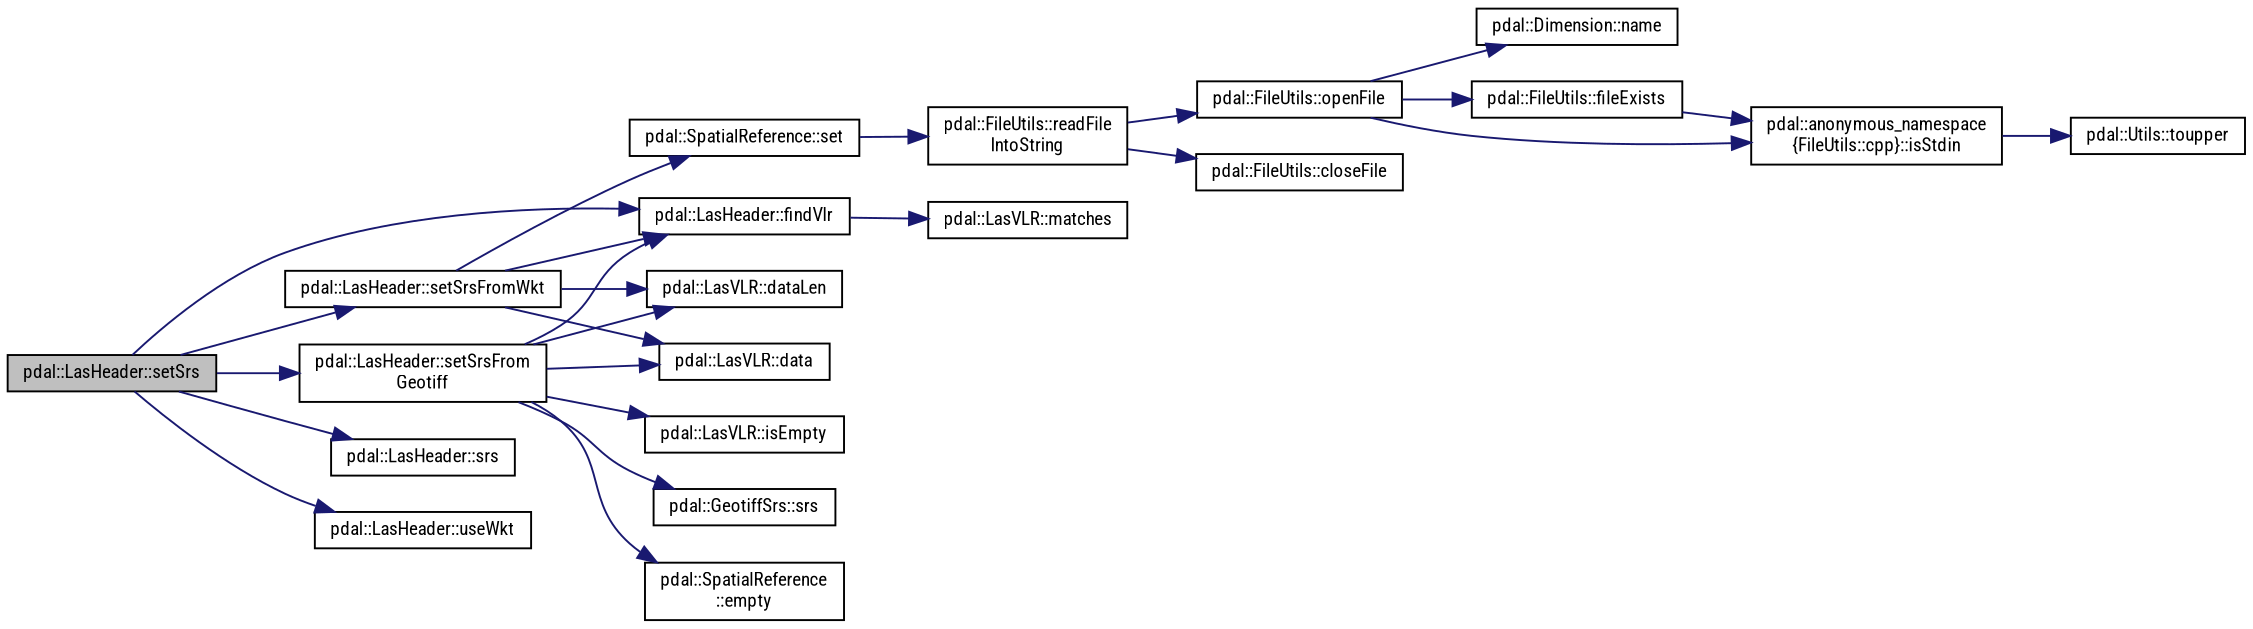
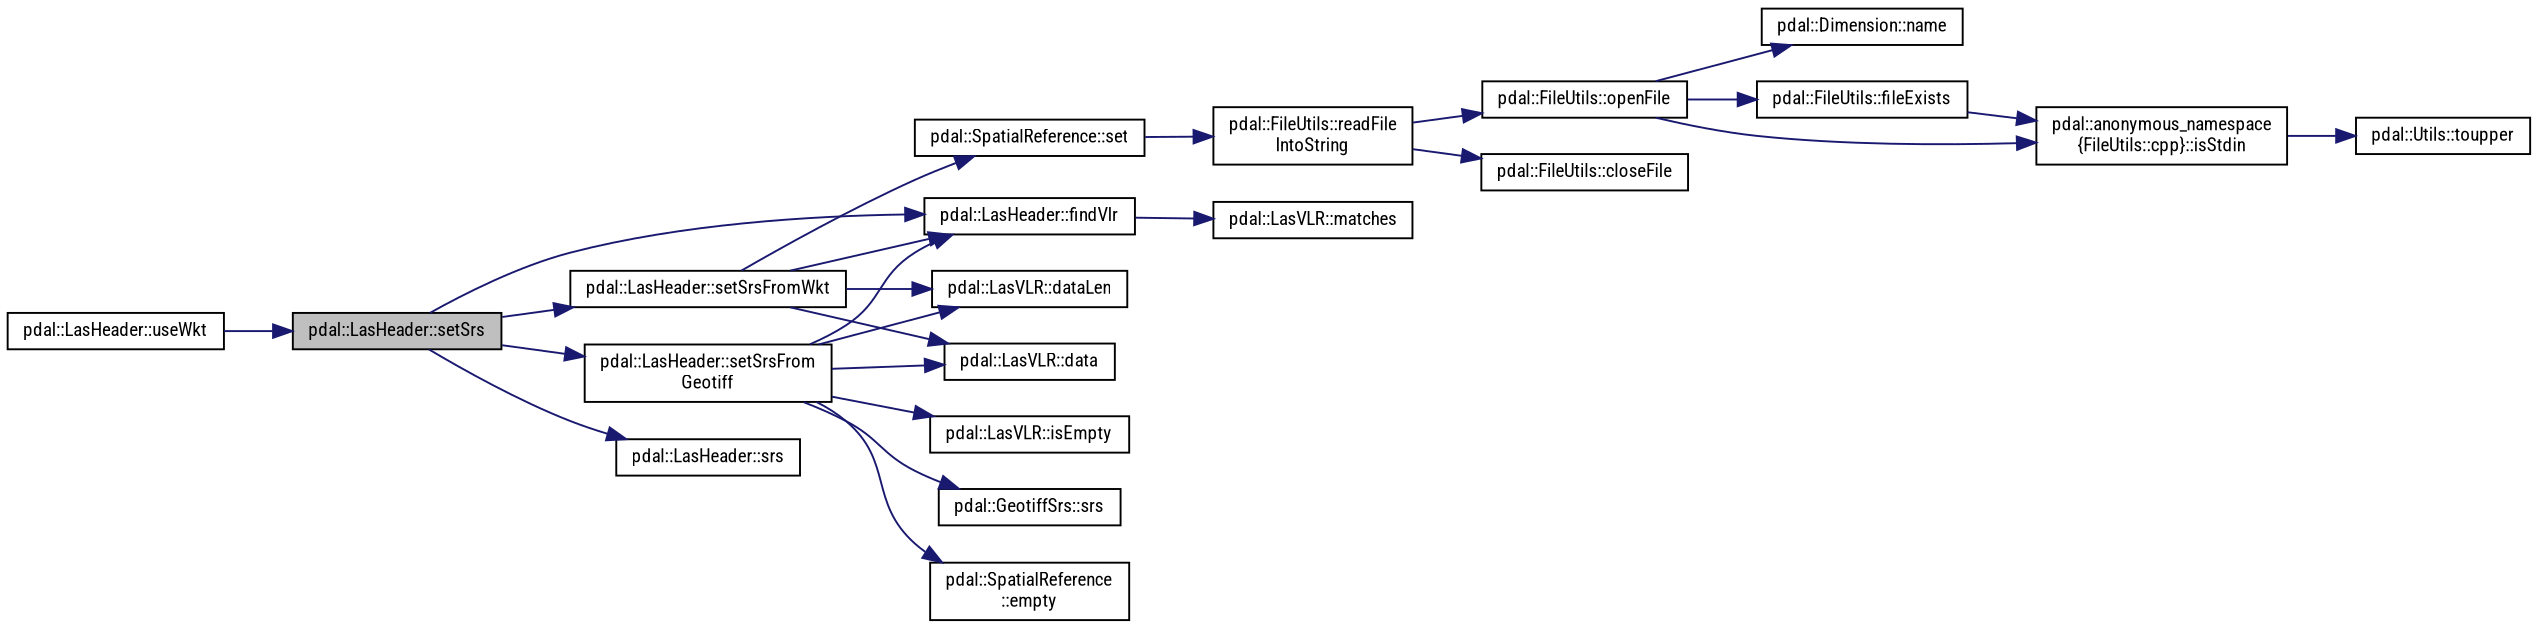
(220, 457) -> (248, 331)
